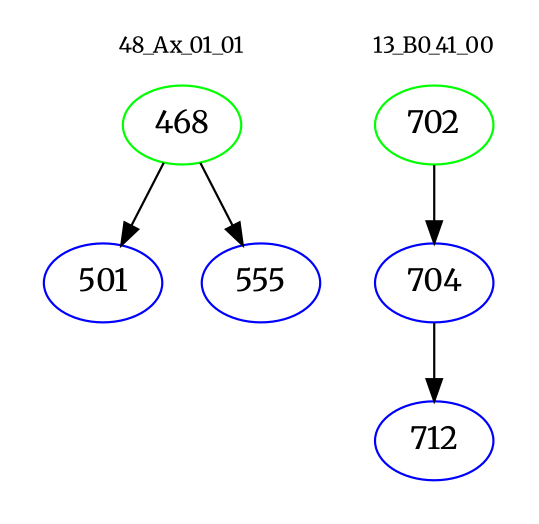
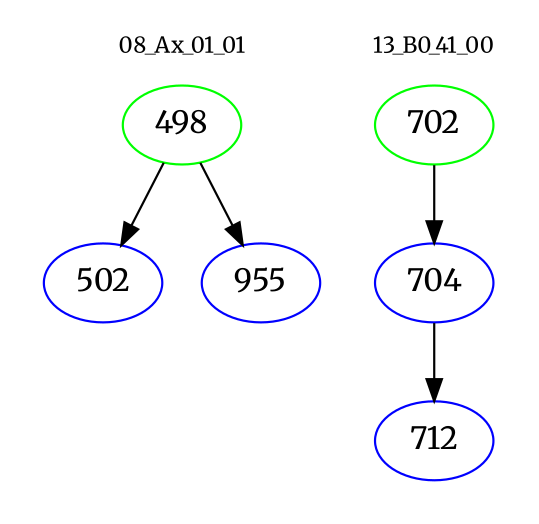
(182, 47) -> (182, 47)
(182, 125) -> (182, 125)
(103, 283) -> (103, 283)
(261, 283) -> (261, 283)
